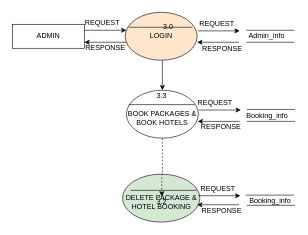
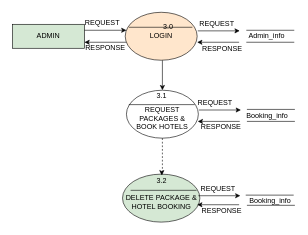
(48, 36) -> (48, 36)
(162, 96) -> (162, 96)
(162, 114) -> (162, 114)
(162, 203) -> (162, 182)
